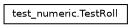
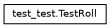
(66, 14) -> (55, 14)
